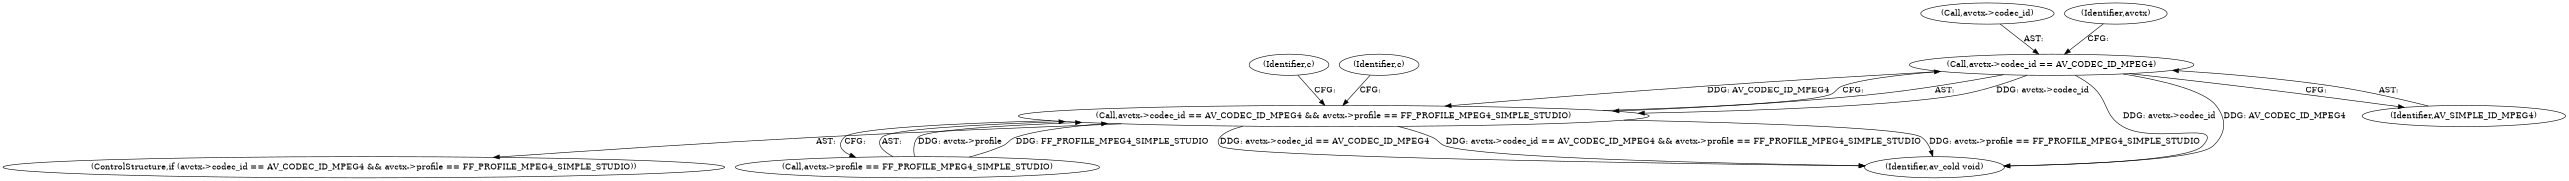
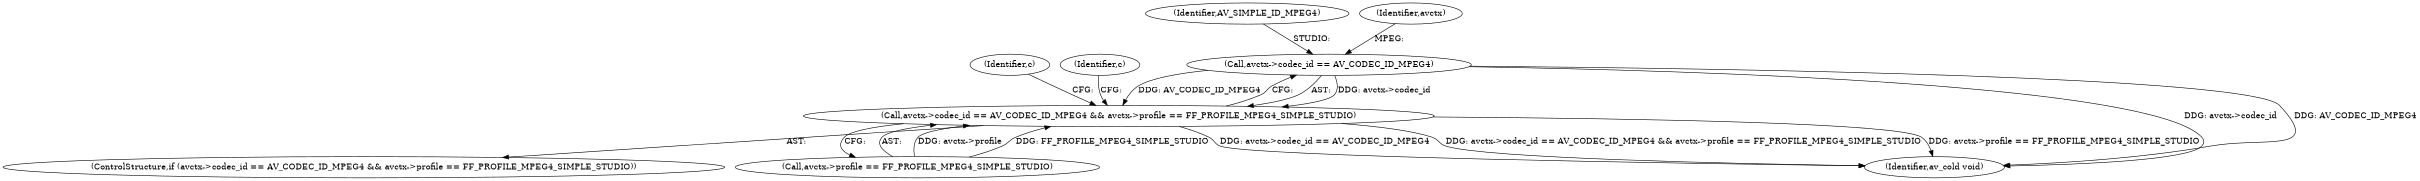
(1987, 14) -> none
(2100, 39) -> (1391, 39)
(2264, 89) -> none
(2390, 90) -> (1313, 39)
